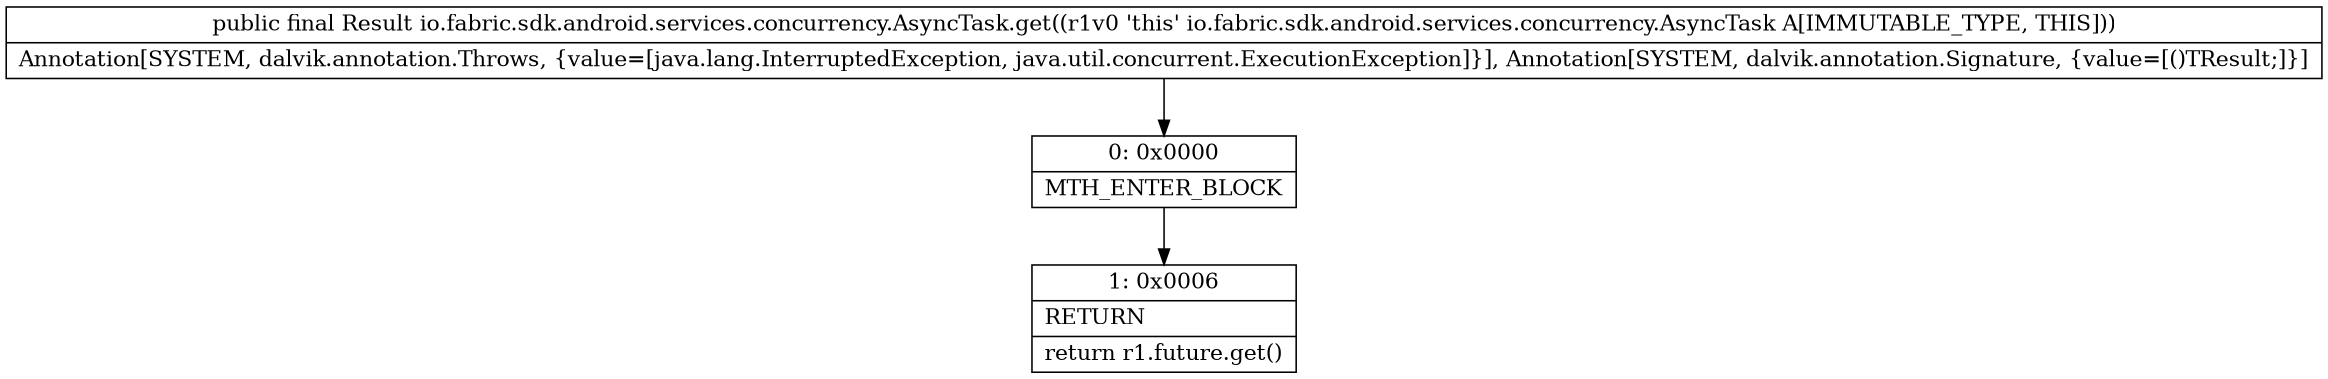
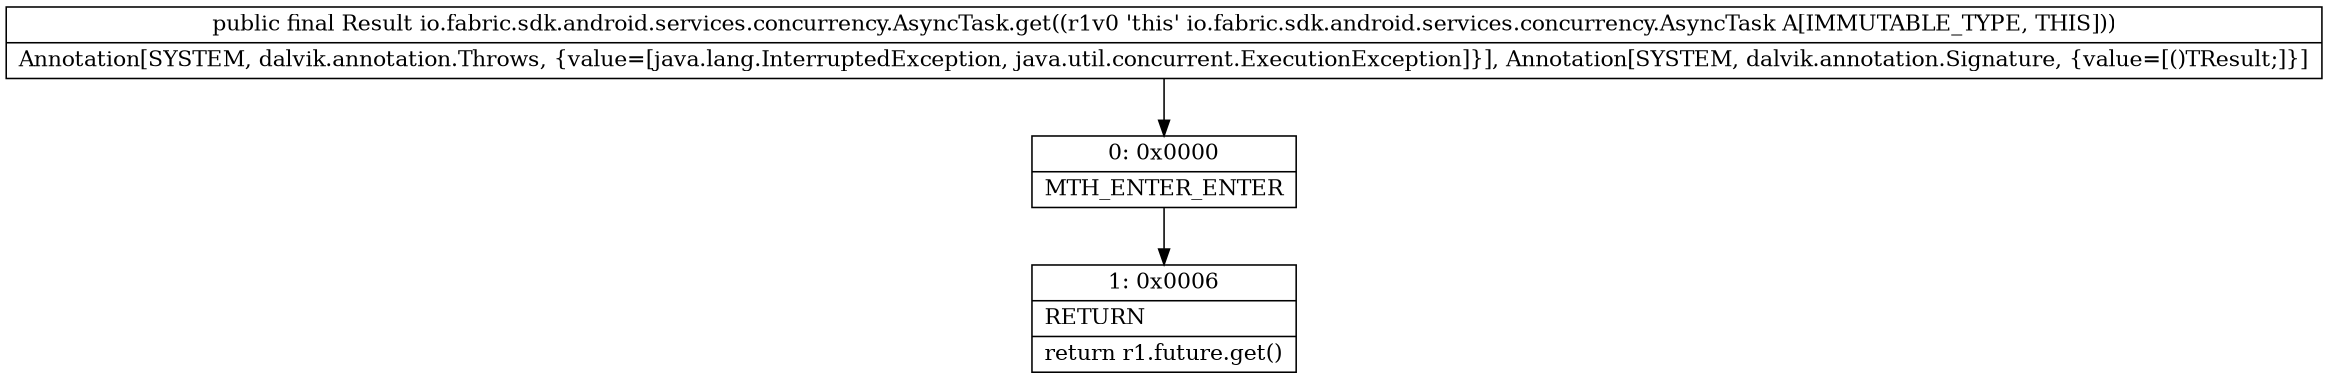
(1164, 189) -> (1164, 189)
